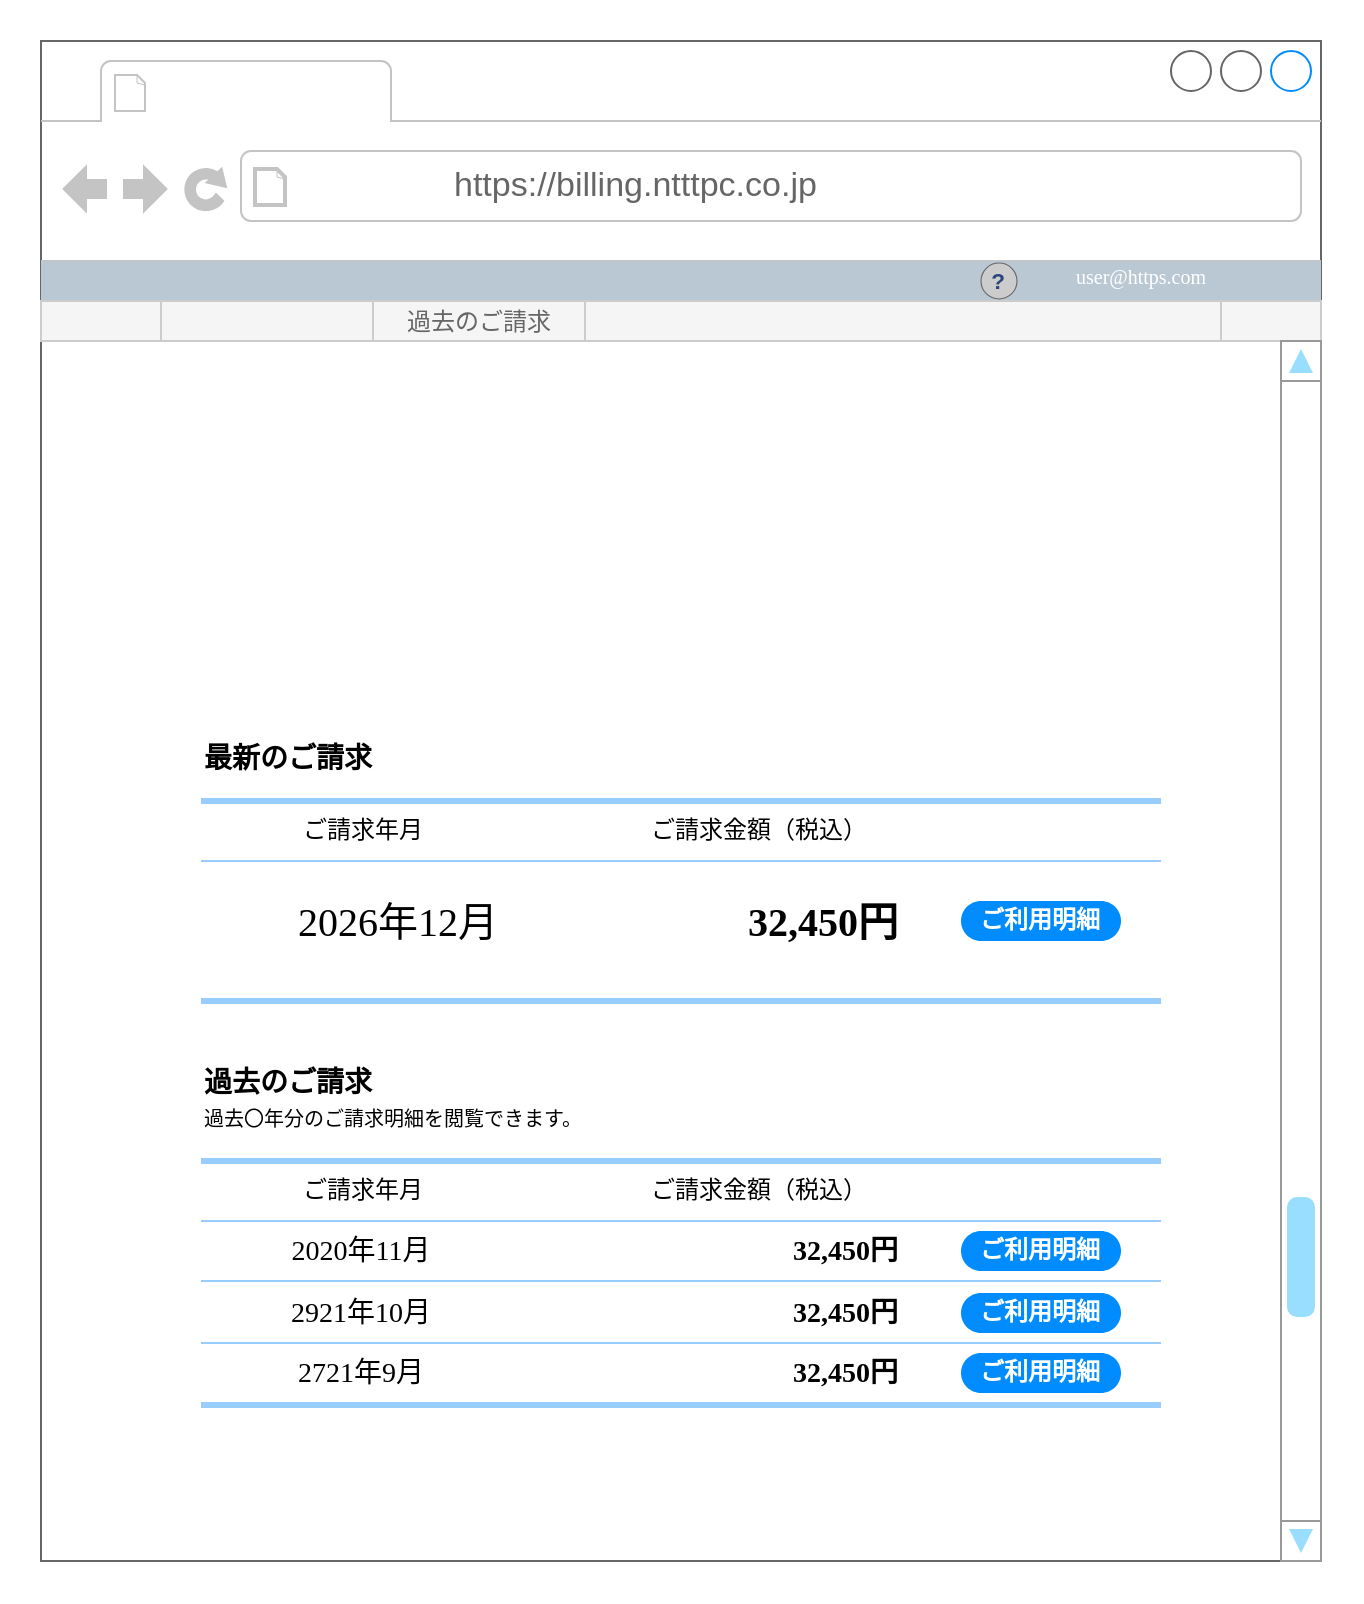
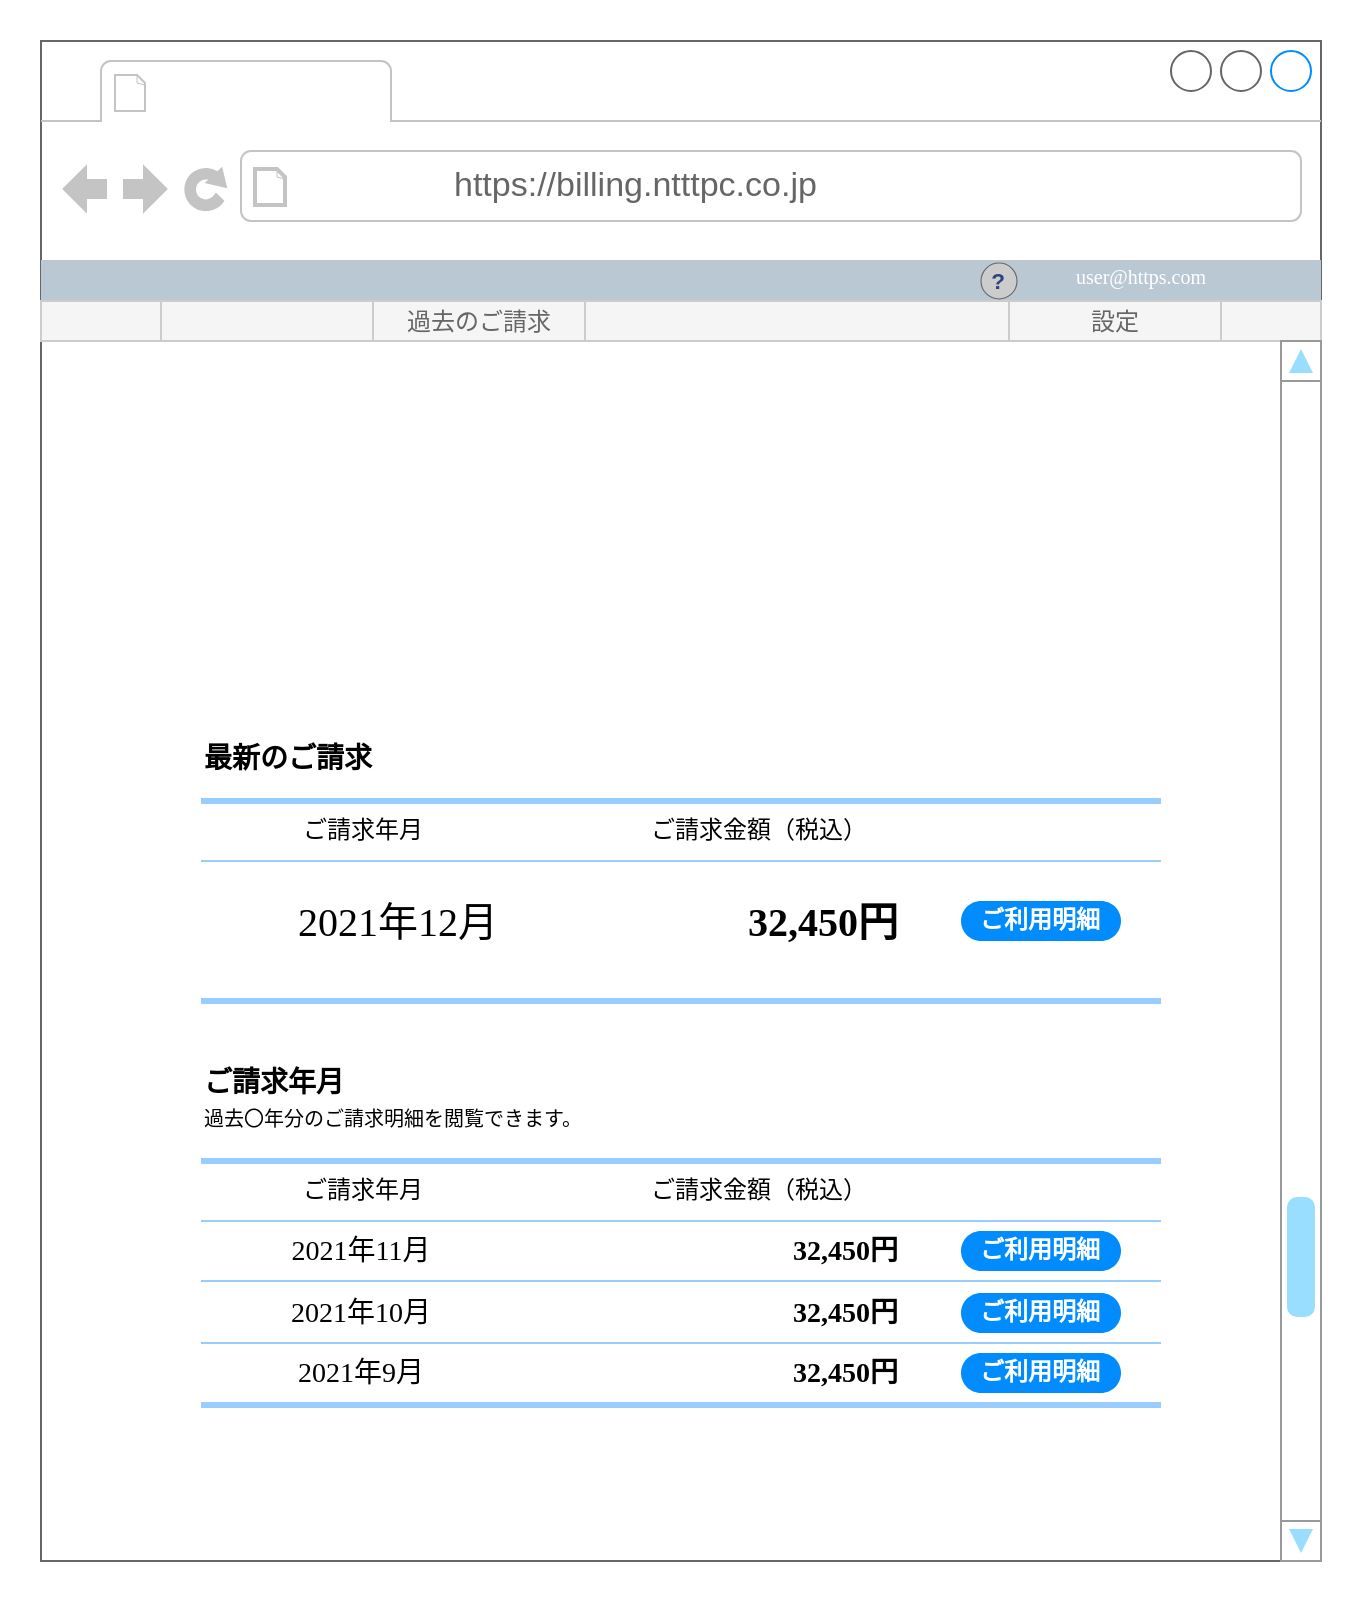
none -> (1115, 321)
(392, 921) -> (392, 921)
(471, 1101) -> (471, 1101)
(362, 1253) -> (362, 1253)
(362, 1315) -> (362, 1315)
(362, 1375) -> (362, 1375)
